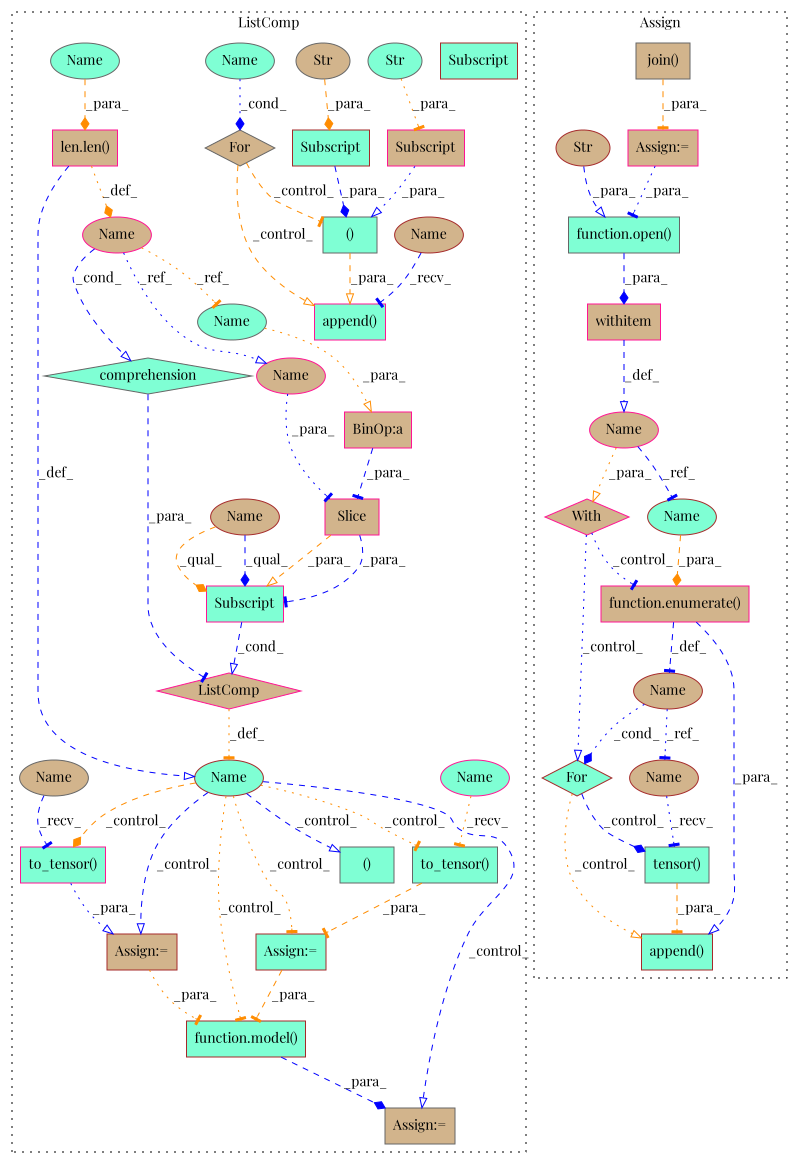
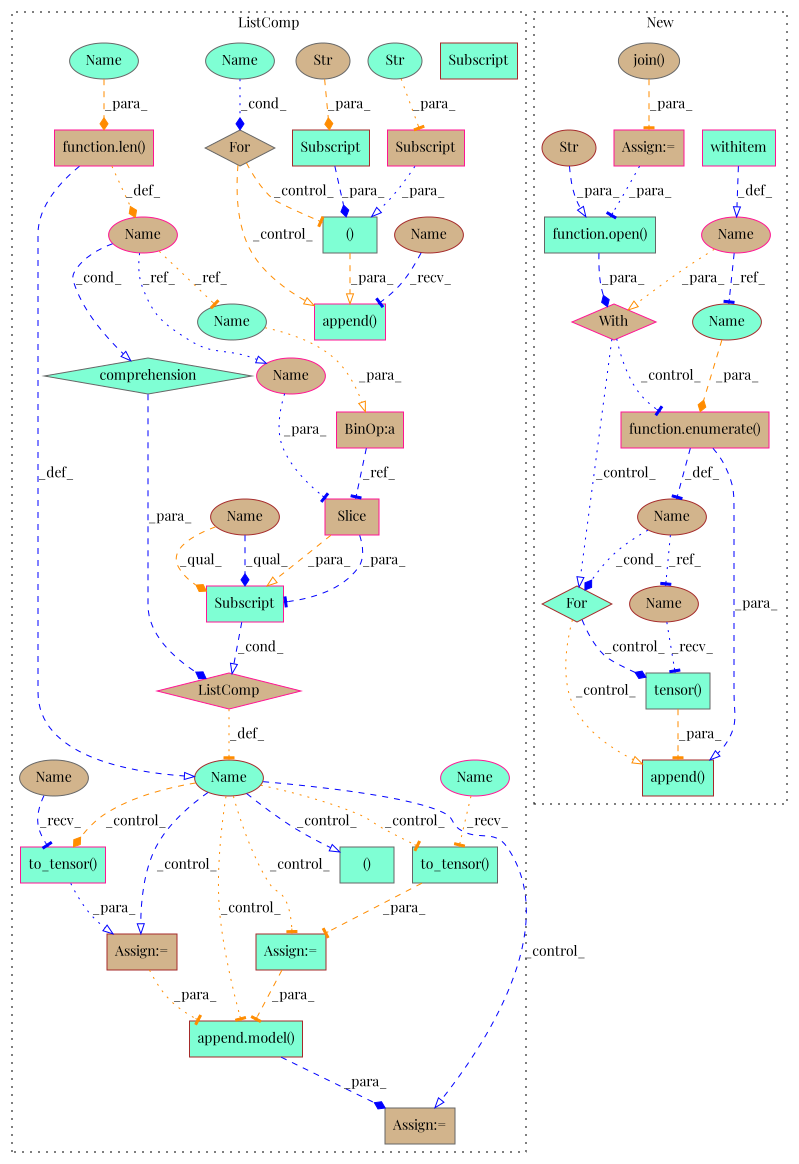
(660, 24) -> (660, 24)
(663, 61) -> (649, 61)
(85, 148) -> (104, 148)
(624, 272) -> (599, 274)
(624, 322) -> (739, 148)
(388, 474) -> (379, 474)
(148, 546) -> (148, 542)
(246, 1039) -> (246, 1039)
